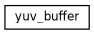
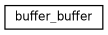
(47, 17) -> (54, 17)
